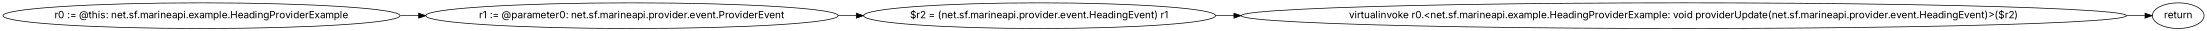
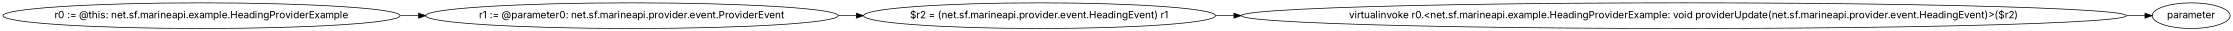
(2178, 16) -> (2191, 16)
